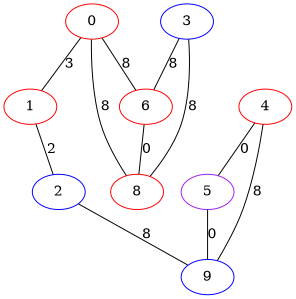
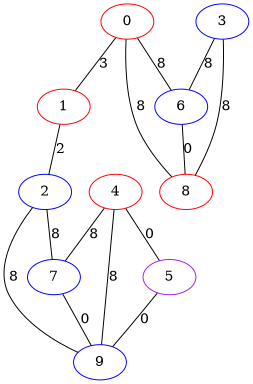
(146, 107) -> (181, 107)
none -> (54, 277)
